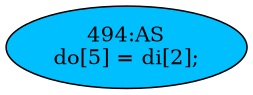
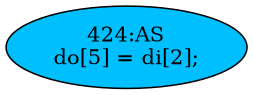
(127, 47) -> (127, 47)
